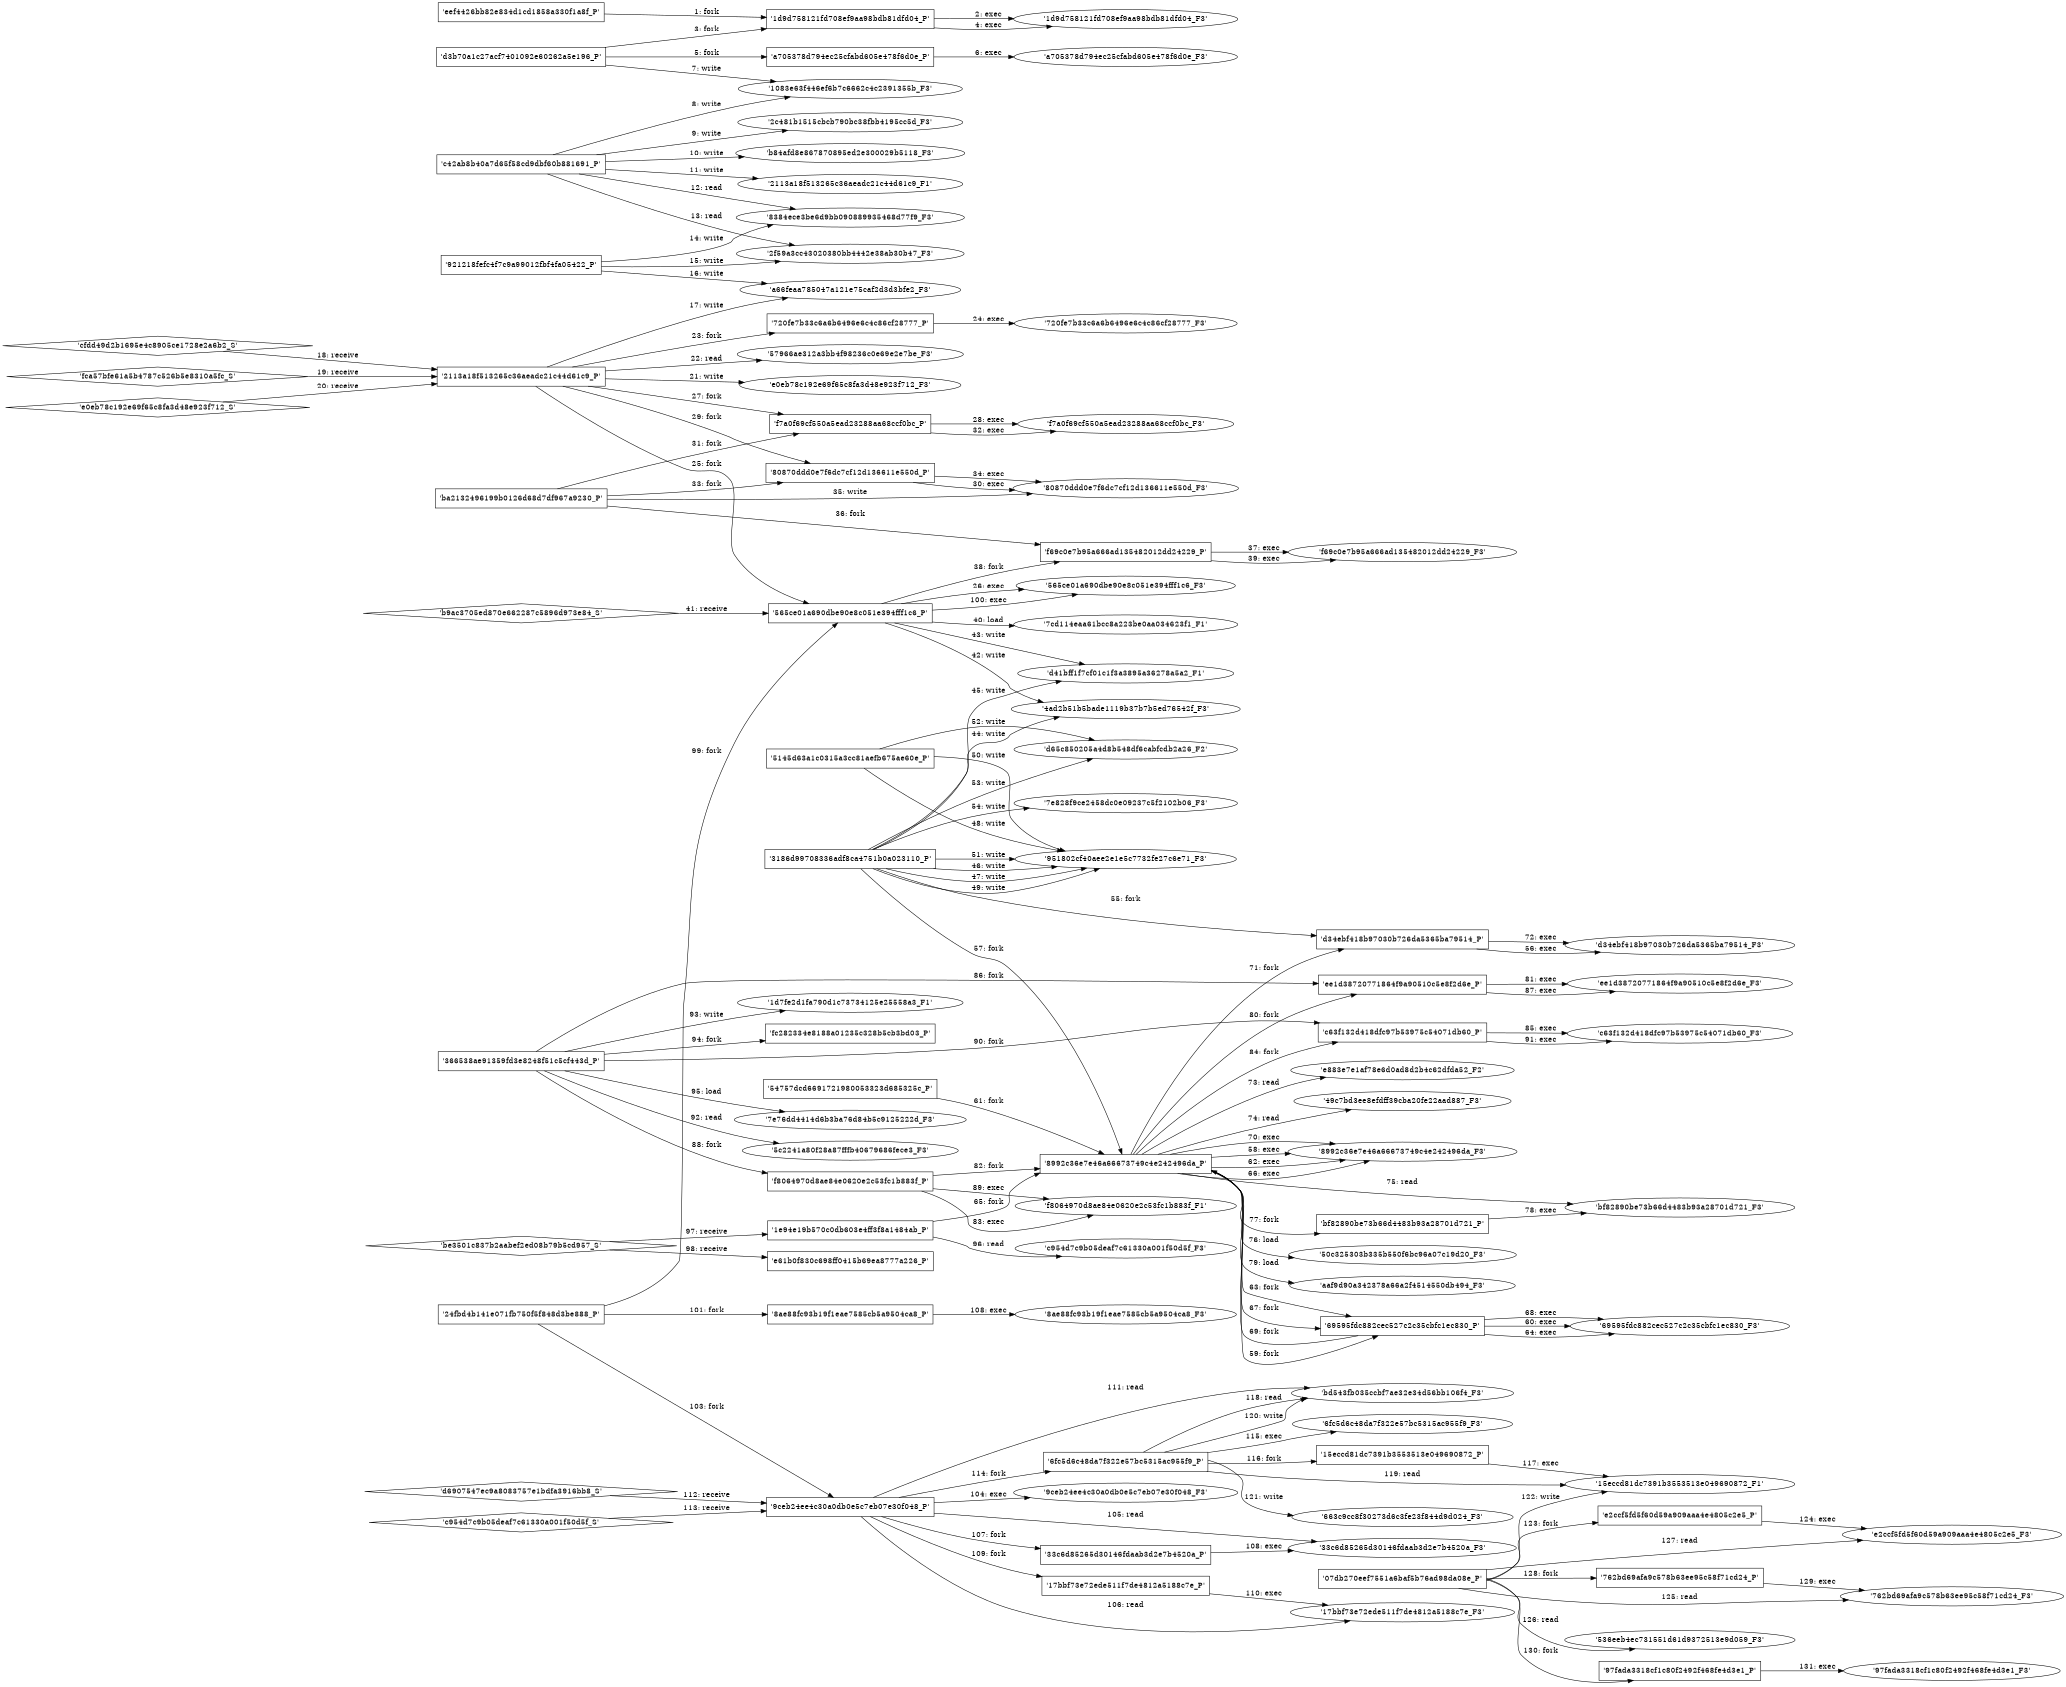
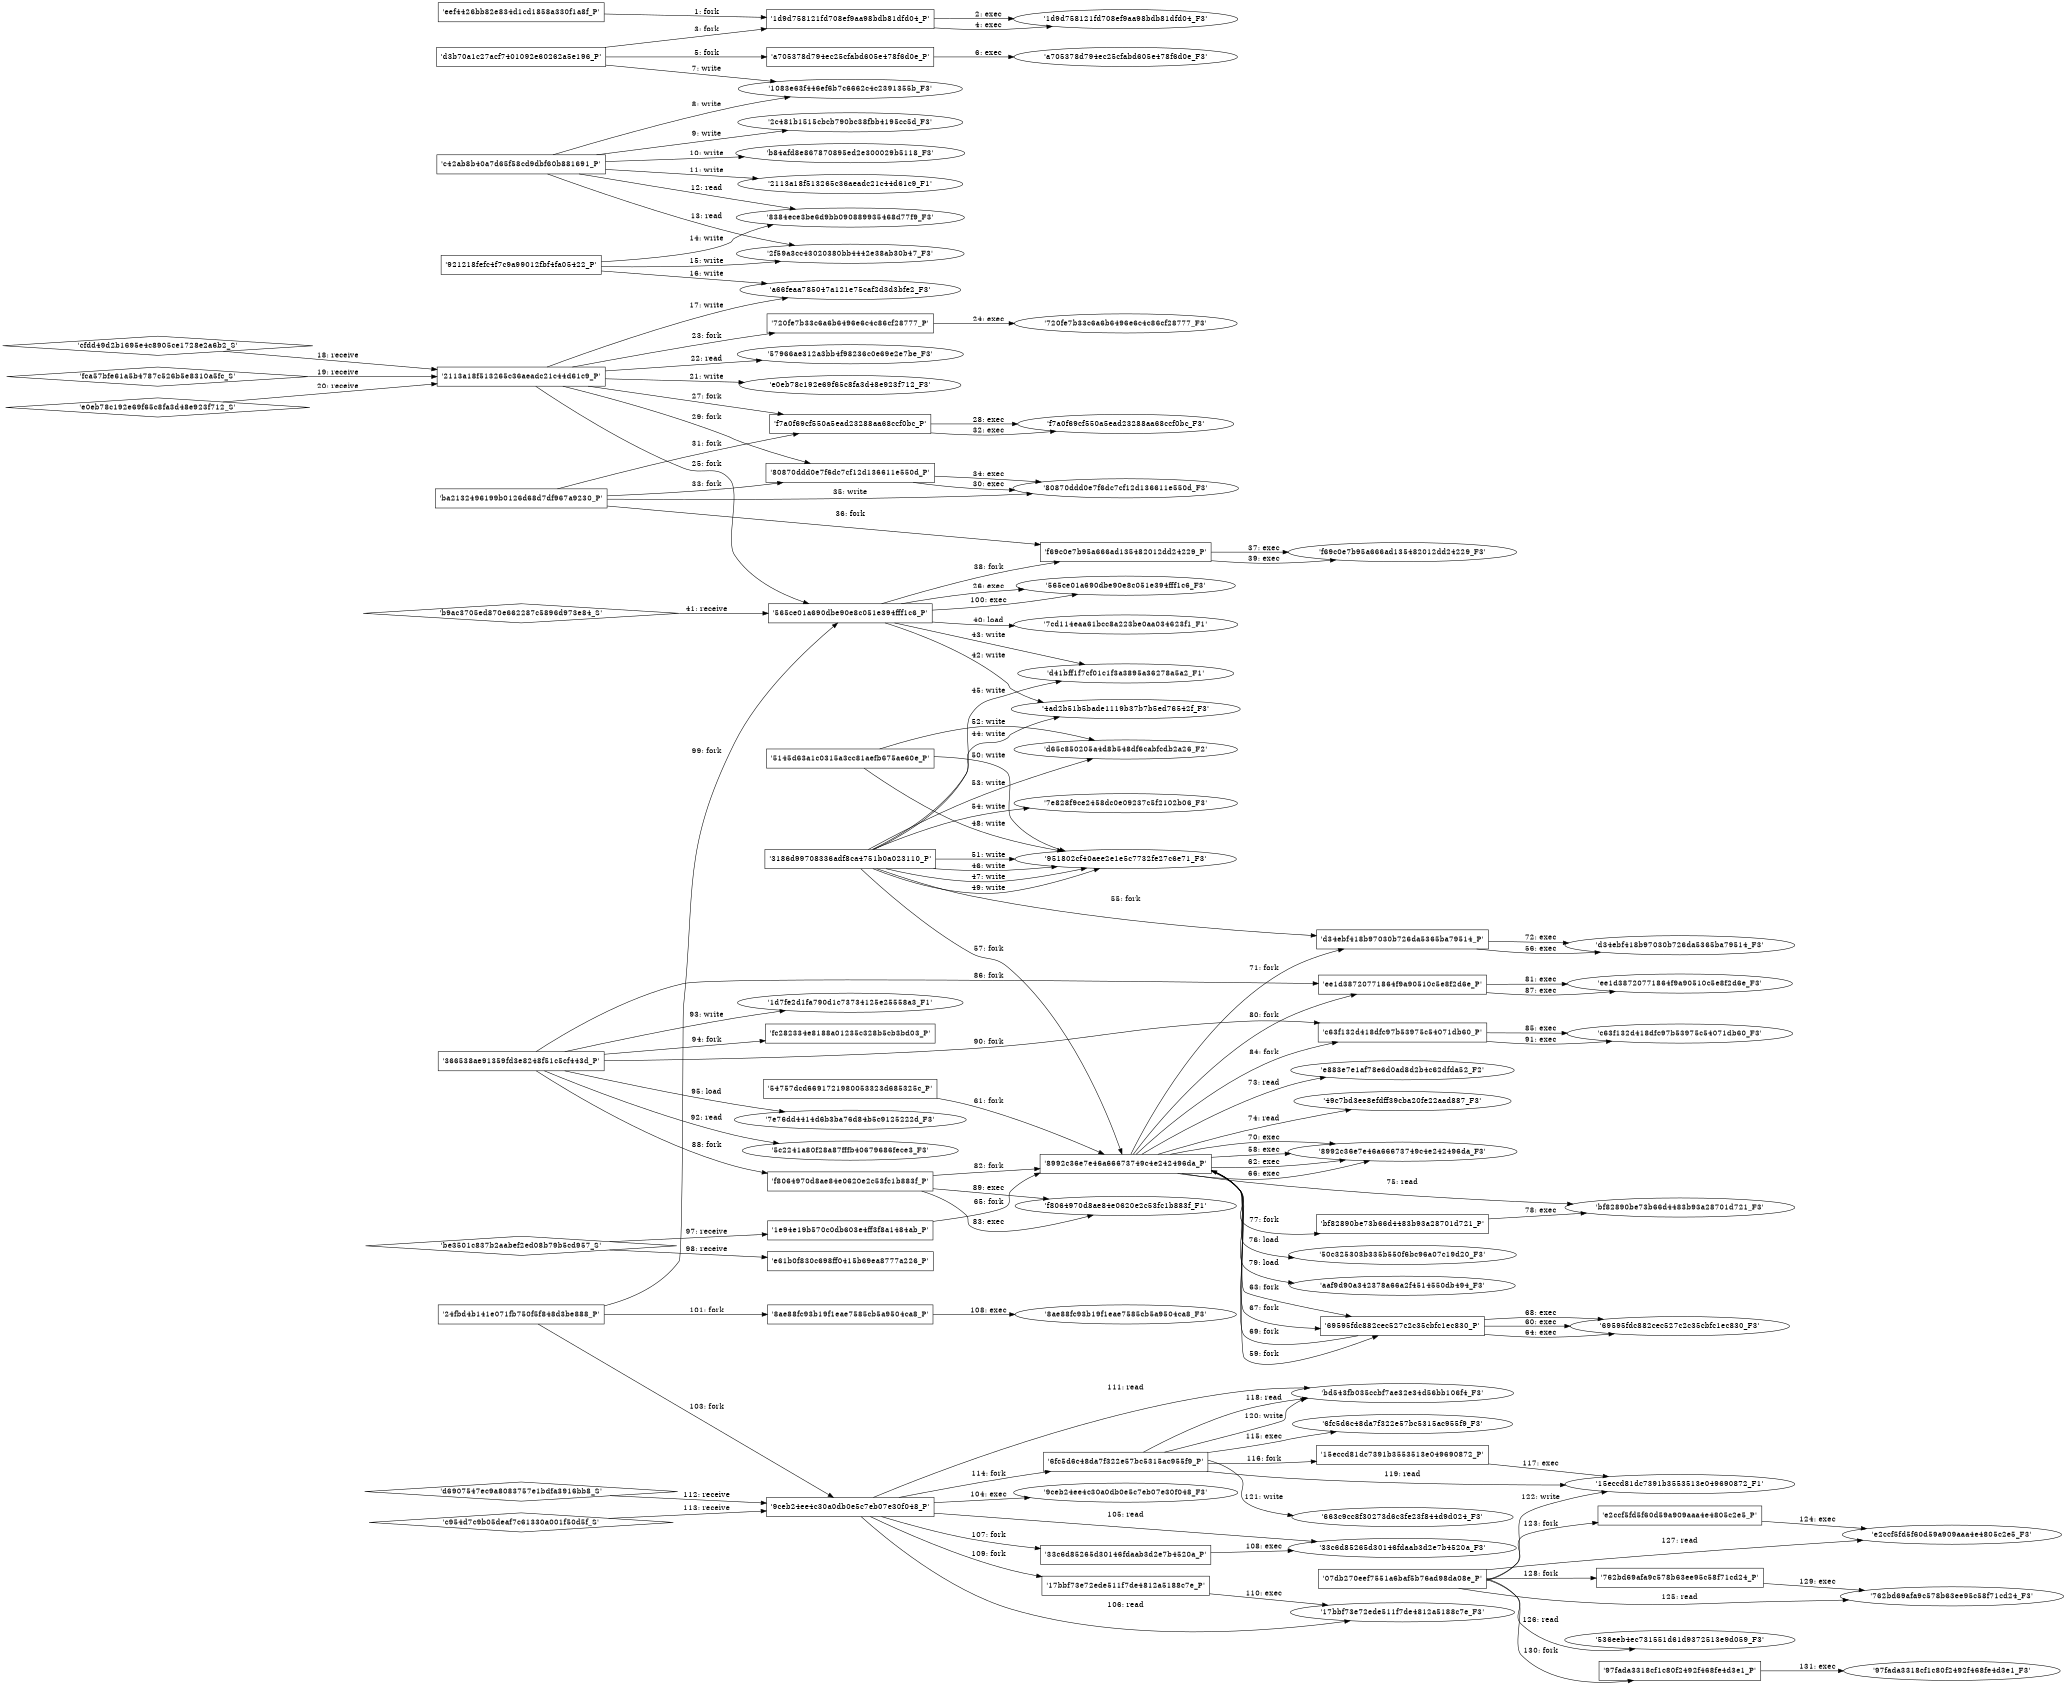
(1126, 1248) -> none
